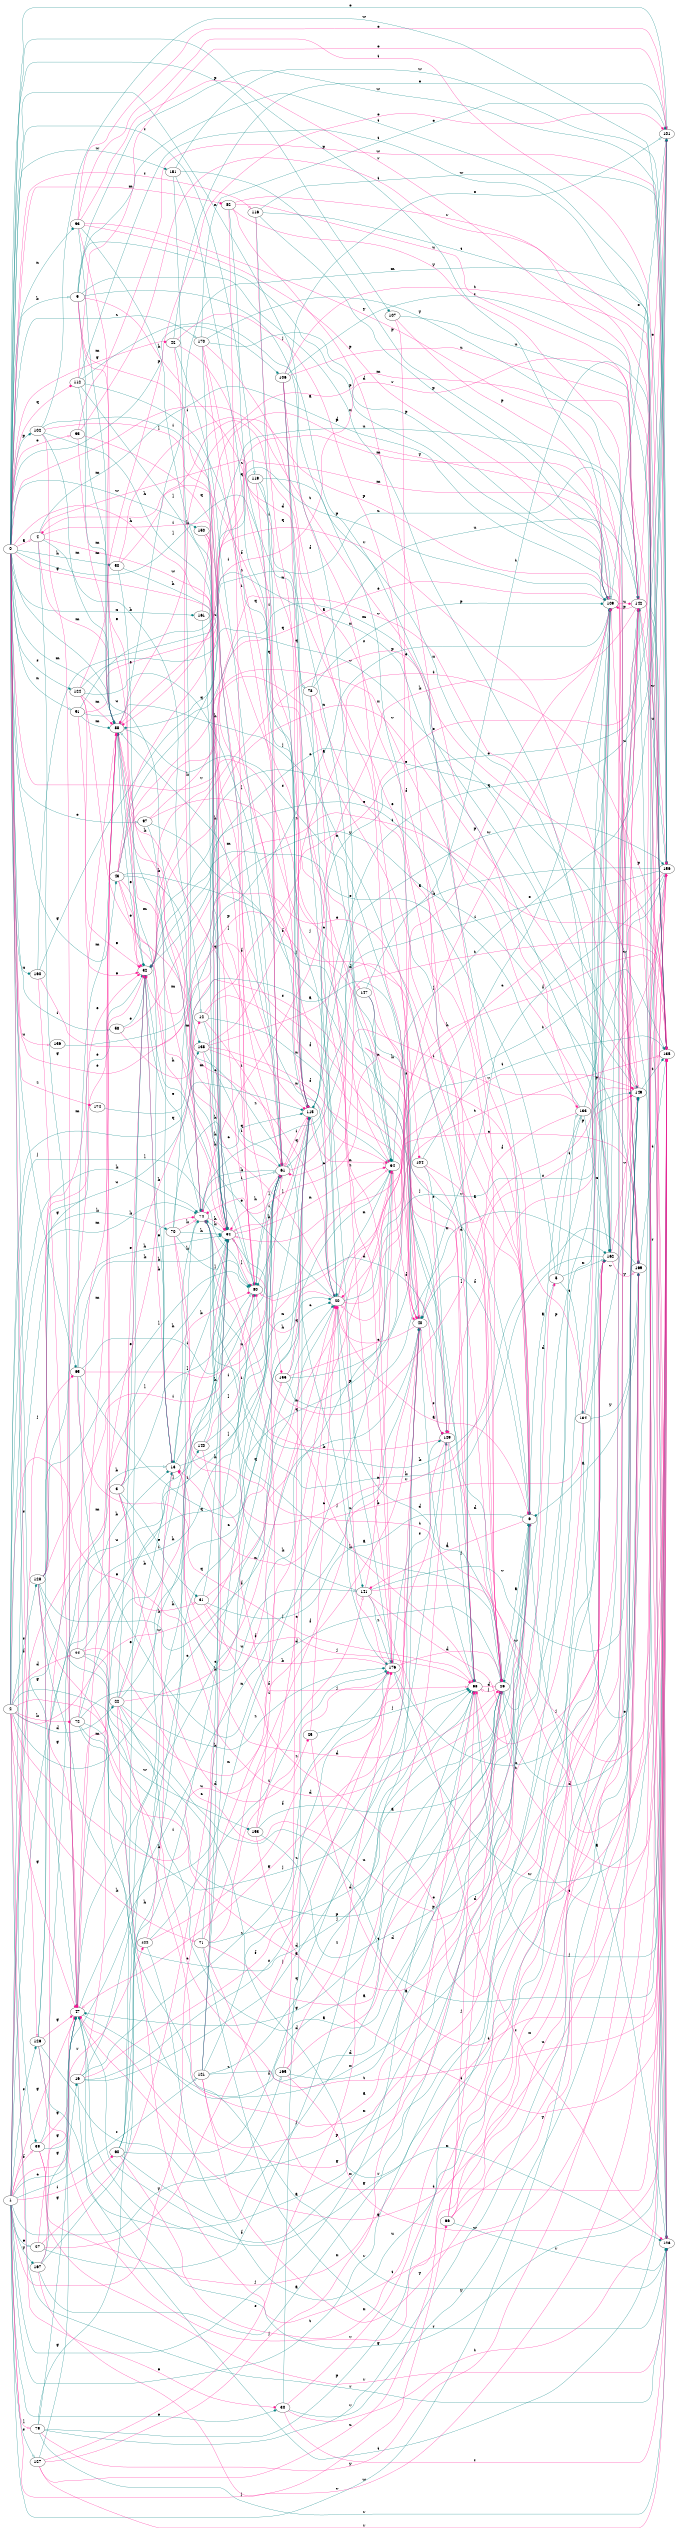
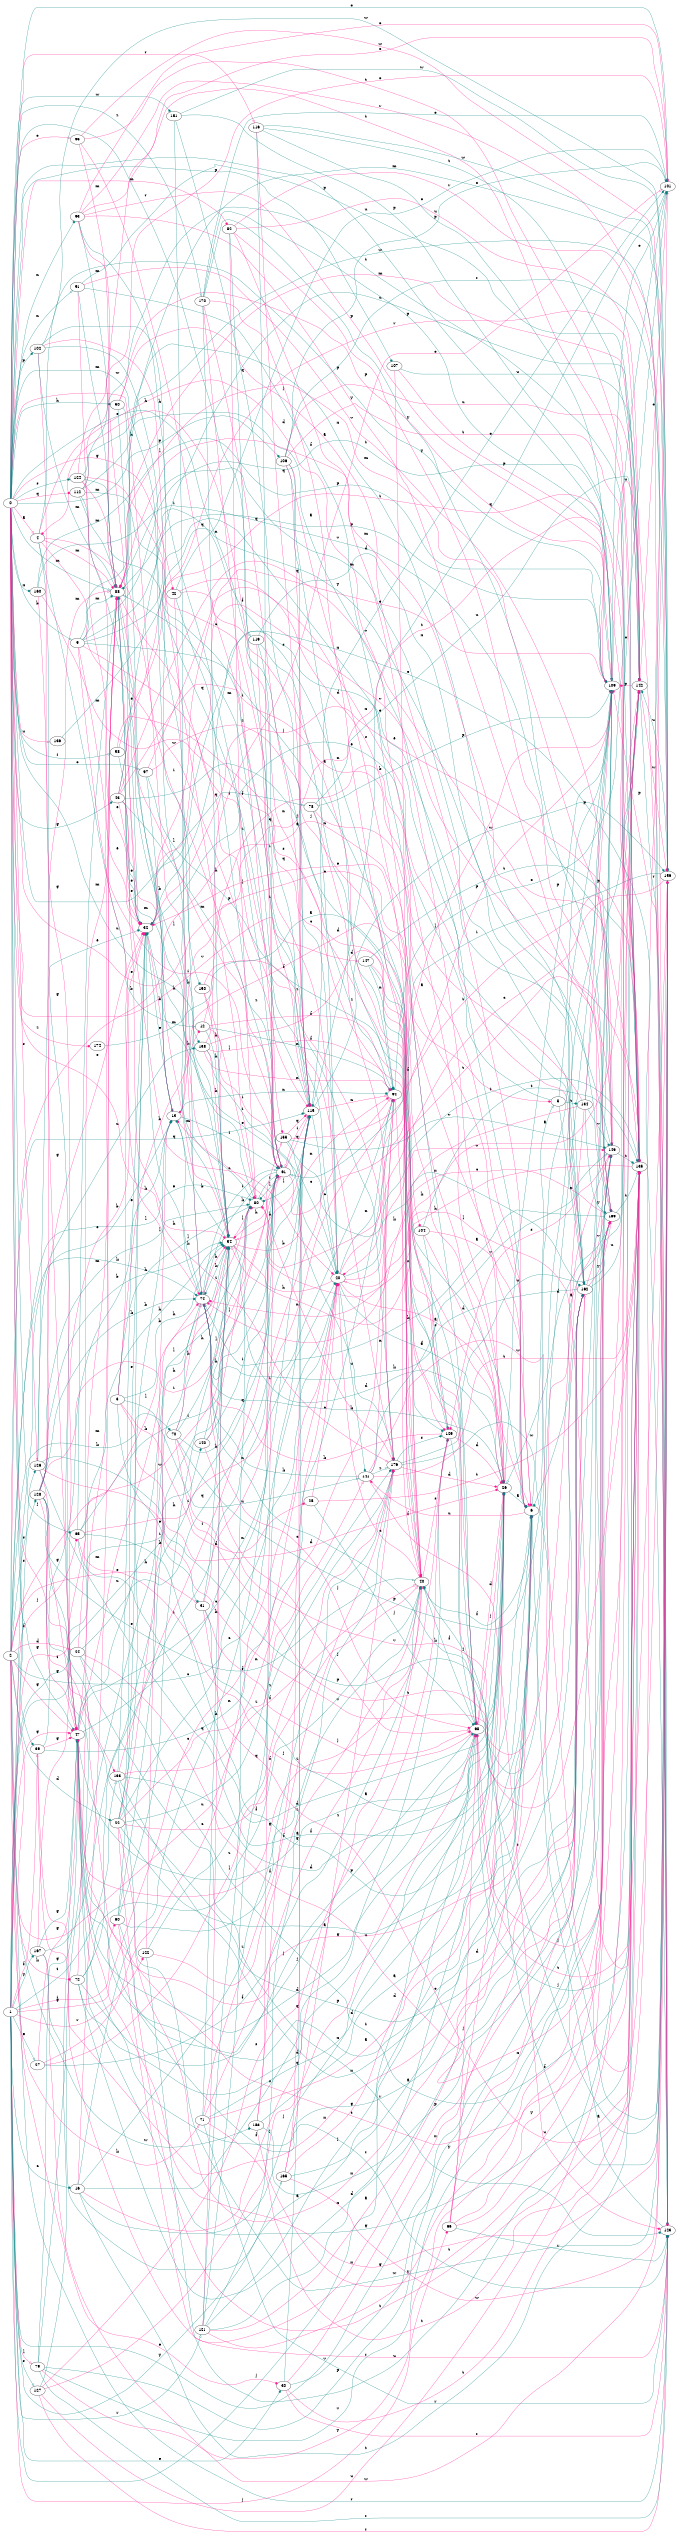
(202, 616) -> none
(563, 1199) -> none
